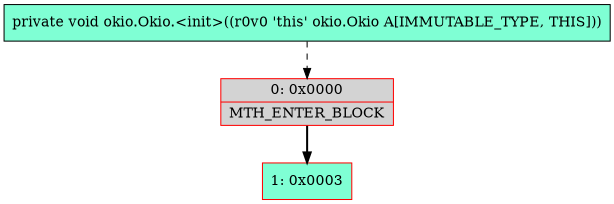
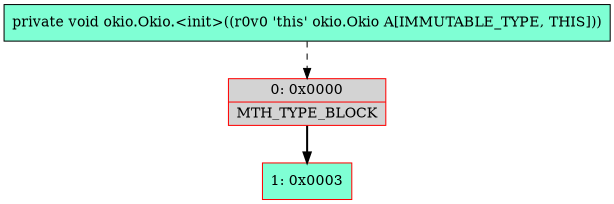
(307, 113) -> (307, 113)
